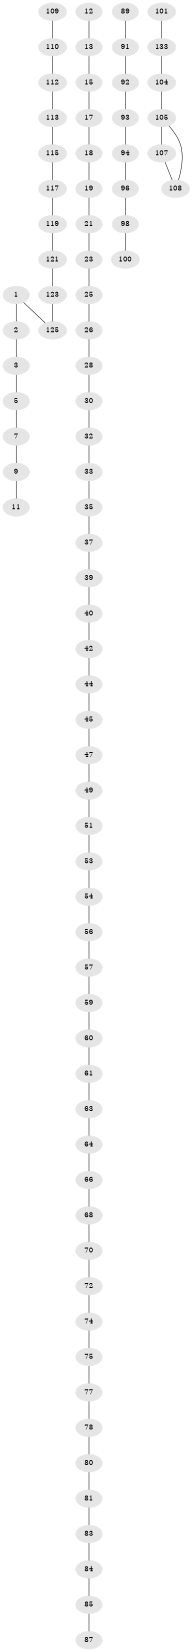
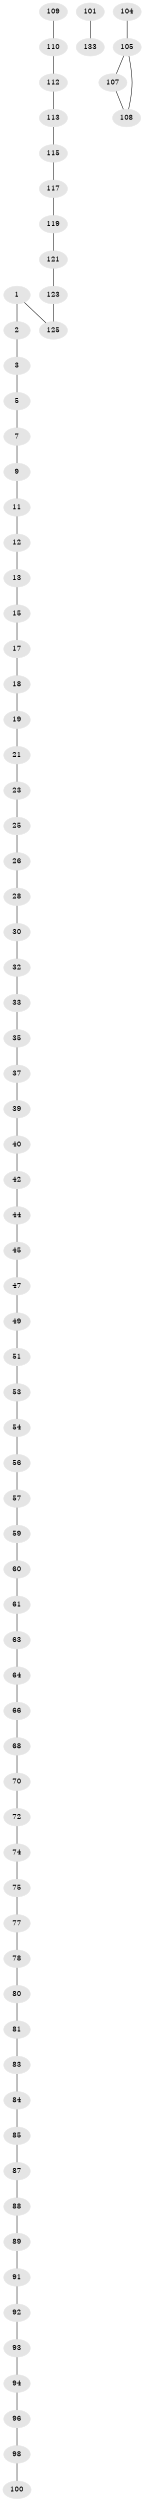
(162, 65) -> none
none -> (17, 525)
none -> (17, 2207)
